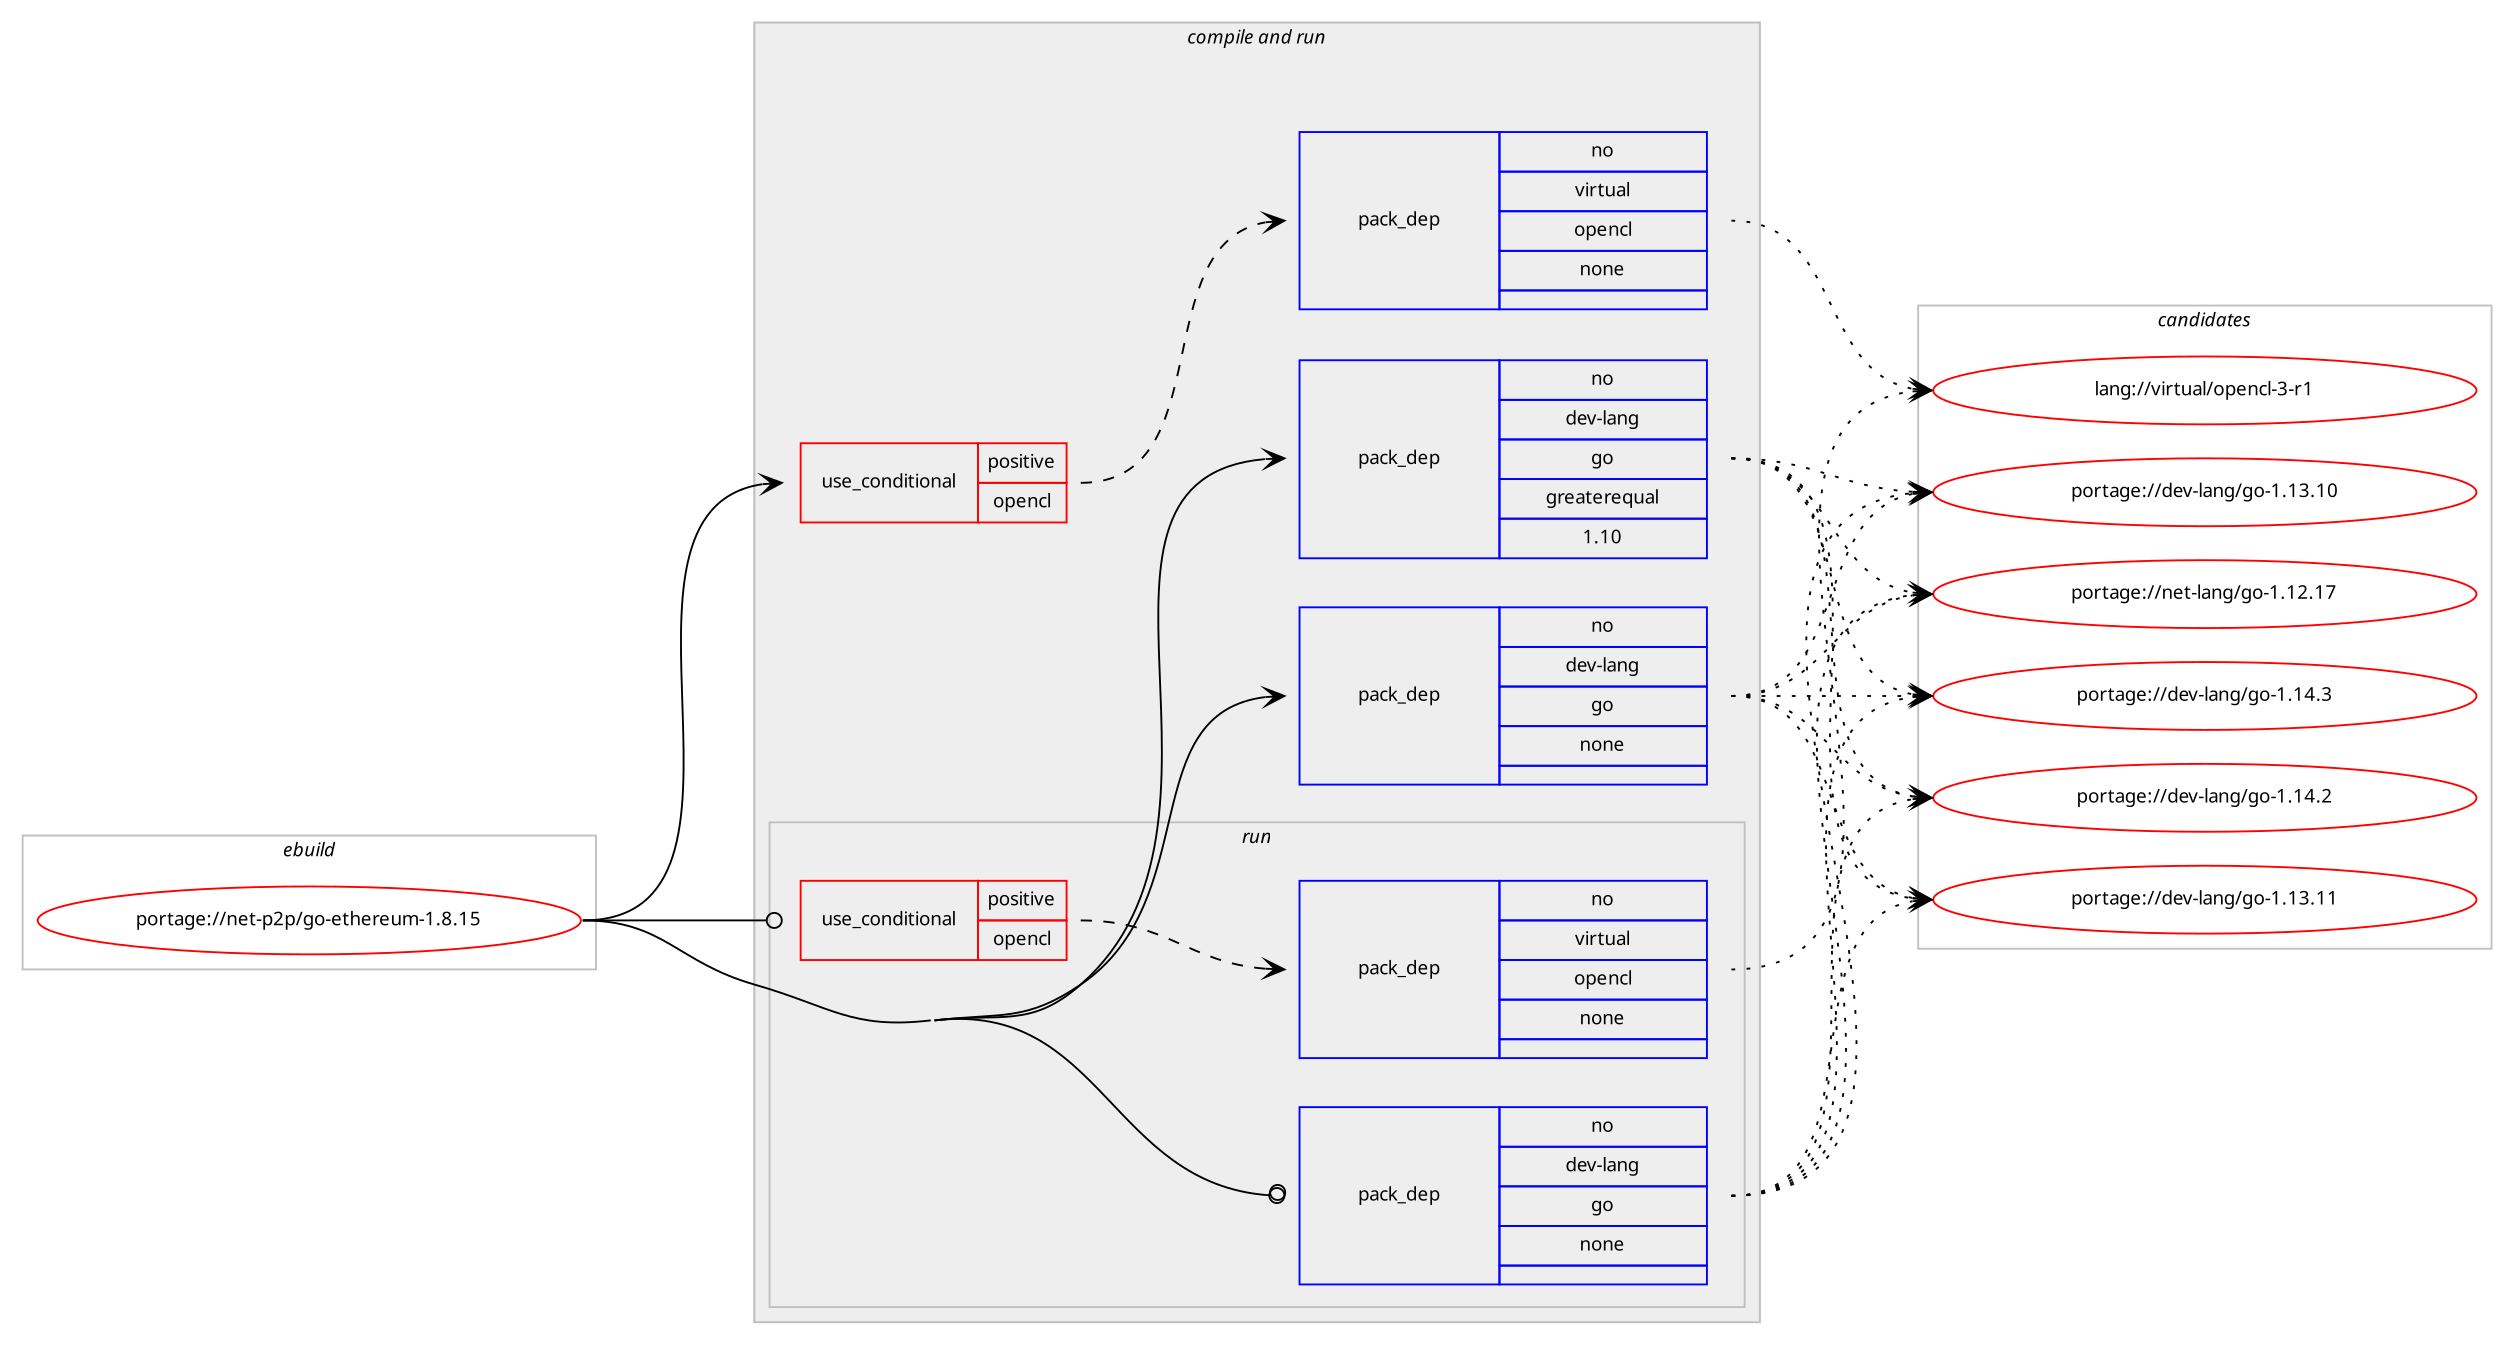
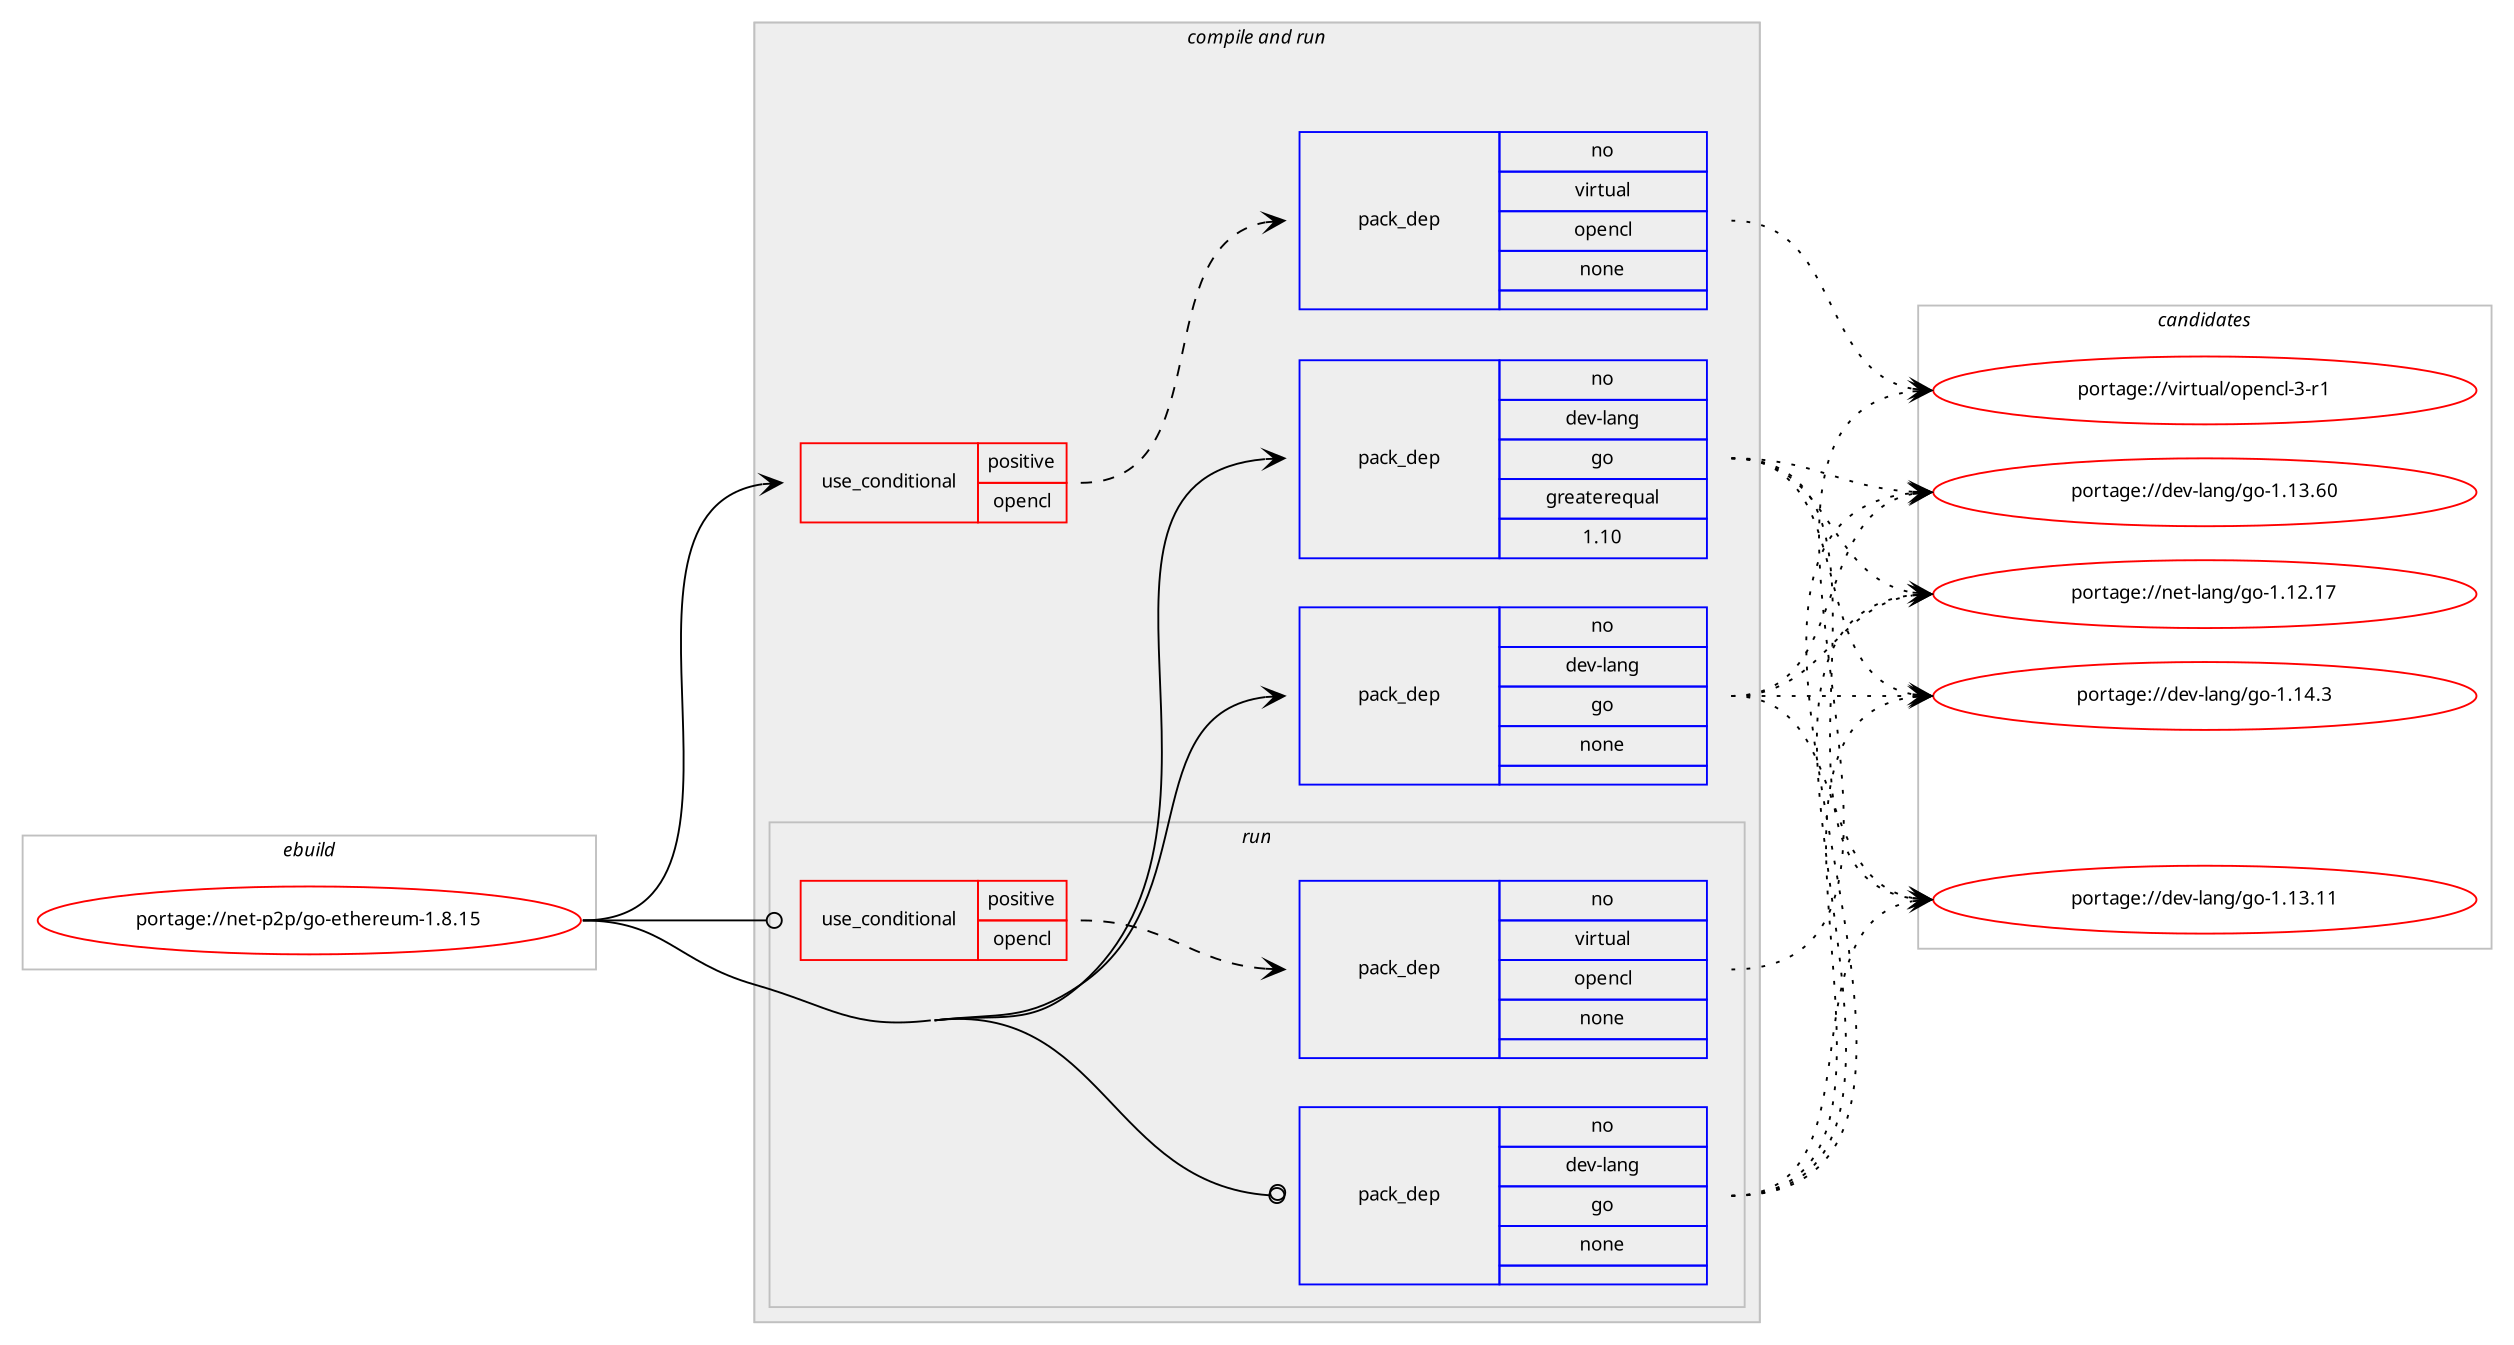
(2205, 390) -> (2205, 390)
(2205, 492) -> (2205, 492)
(2205, 798) -> none
